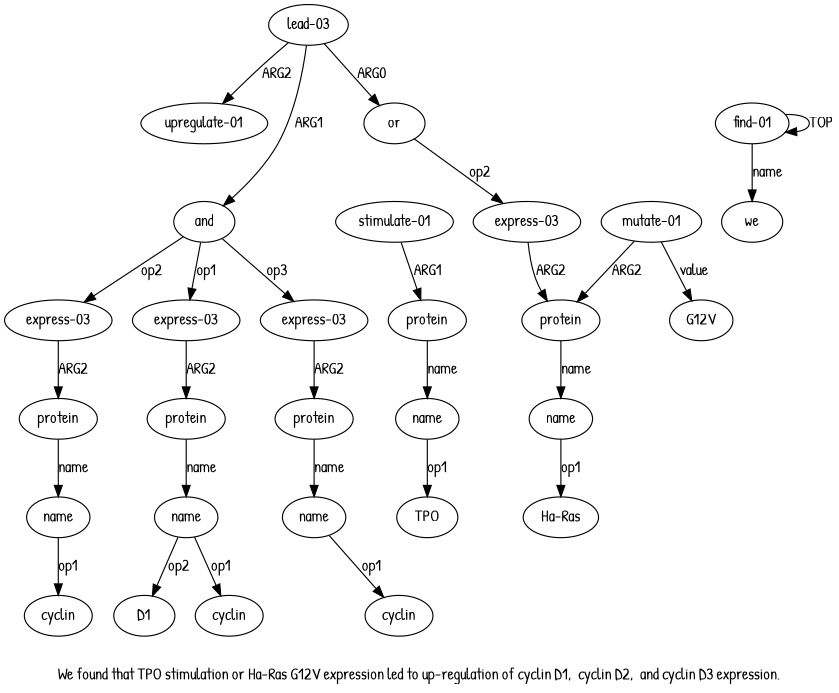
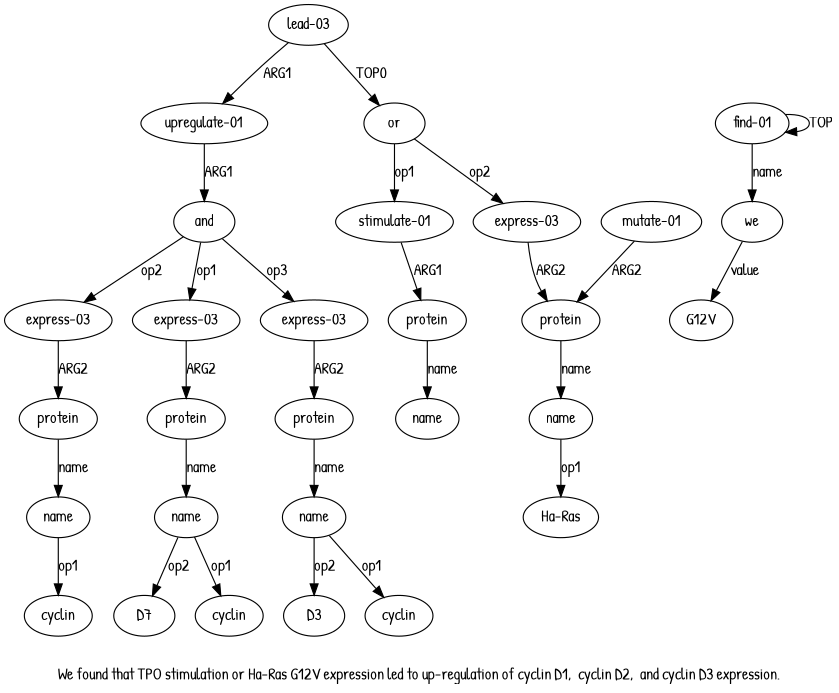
(277, 74) -> (277, 74)
(372, 74) -> (372, 74)
(285, 130) -> (204, 167)
none -> (394, 167)
(674, 266) -> (729, 266)
(427, 517) -> none
(144, 616) -> (144, 616)
none -> (314, 616)
